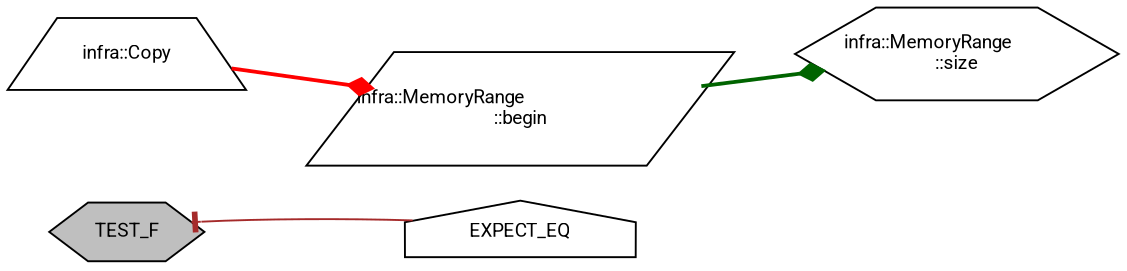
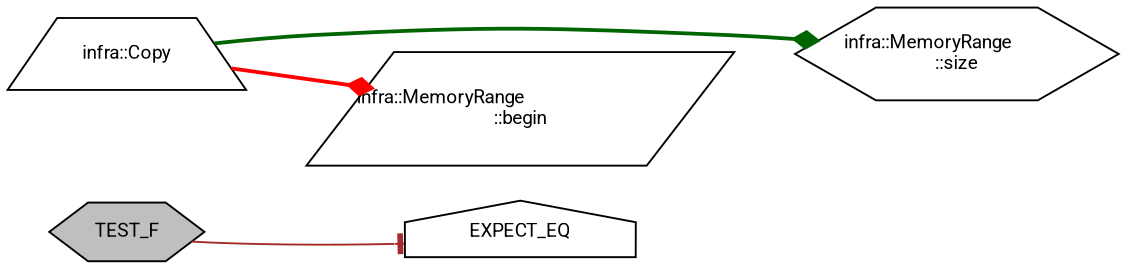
(751, 80) -> (504, 29)
(307, 219) -> (293, 245)
